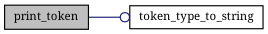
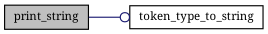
(47, 17) -> (47, 17)
